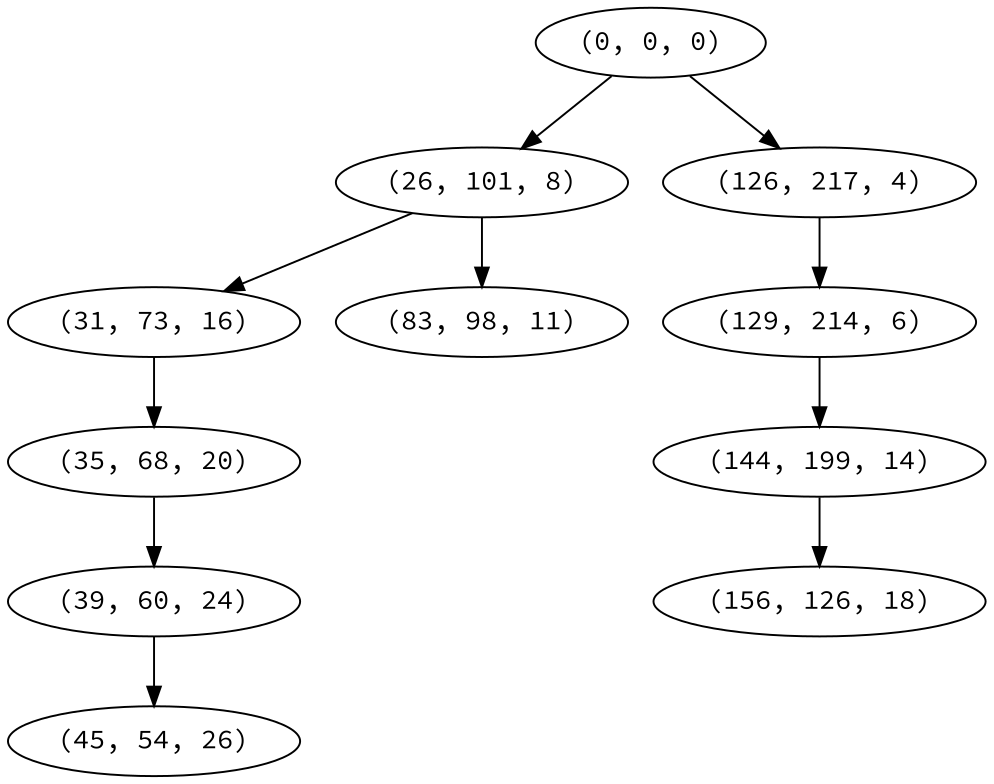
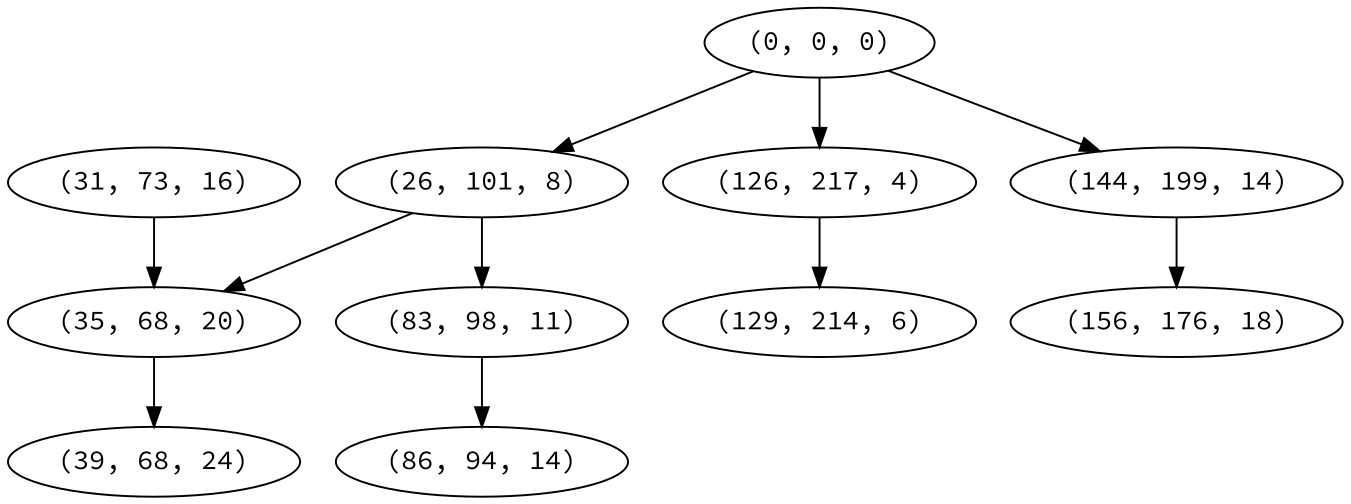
(327, 248) -> (327, 248)
(820, 382) -> (985, 108)
none -> (482, 462)
(154, 601) -> (154, 462)
(820, 601) -> (1177, 322)
(154, 741) -> none
